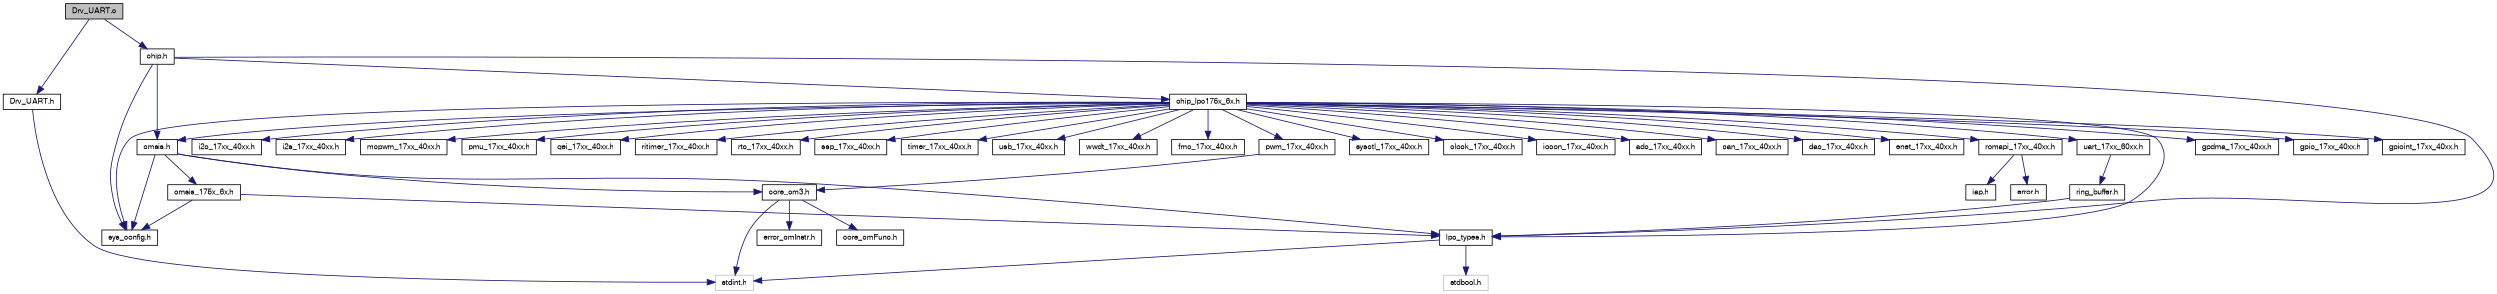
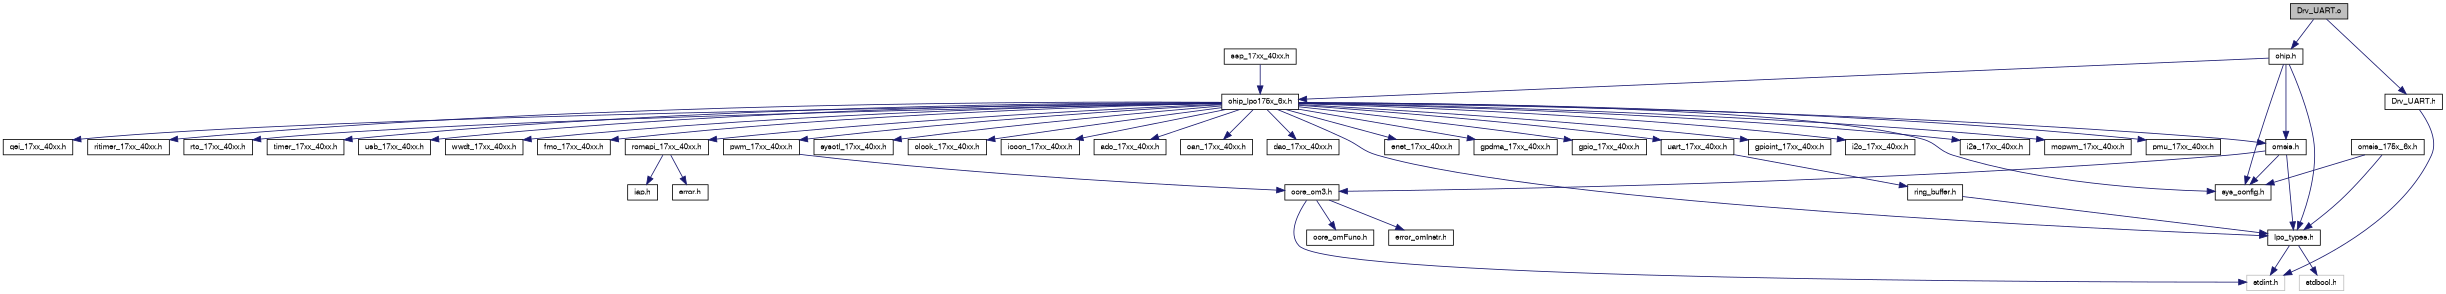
(1032, 122) -> (1260, 75)
(2113, 147) -> (1698, 147)
(178, 167) -> none
